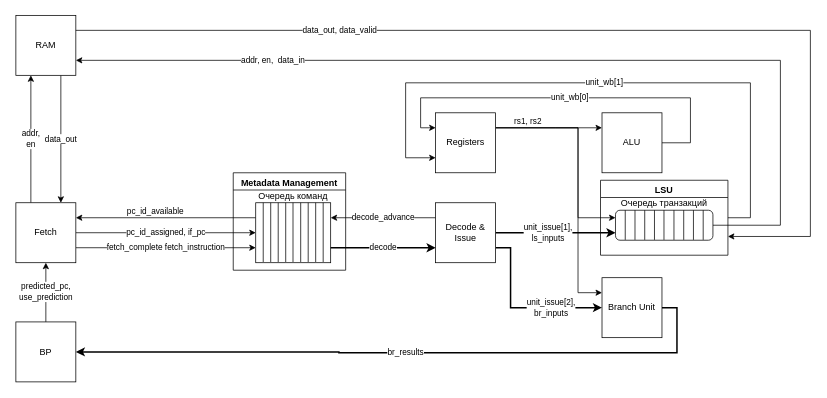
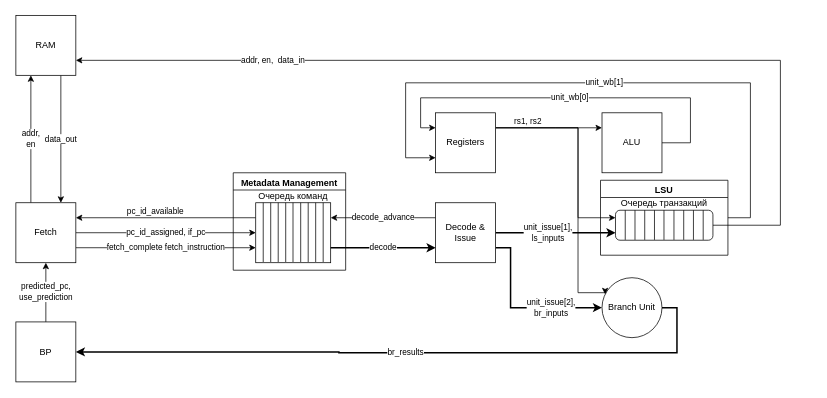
(584, 30) -> none
(632, 308) -> (632, 308)
